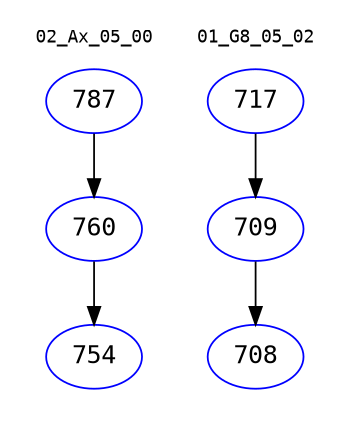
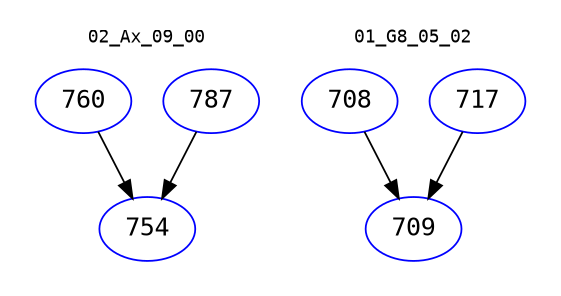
(95, 38) -> (147, 38)
(94, 156) -> (183, 157)
(256, 284) -> (378, 157)
